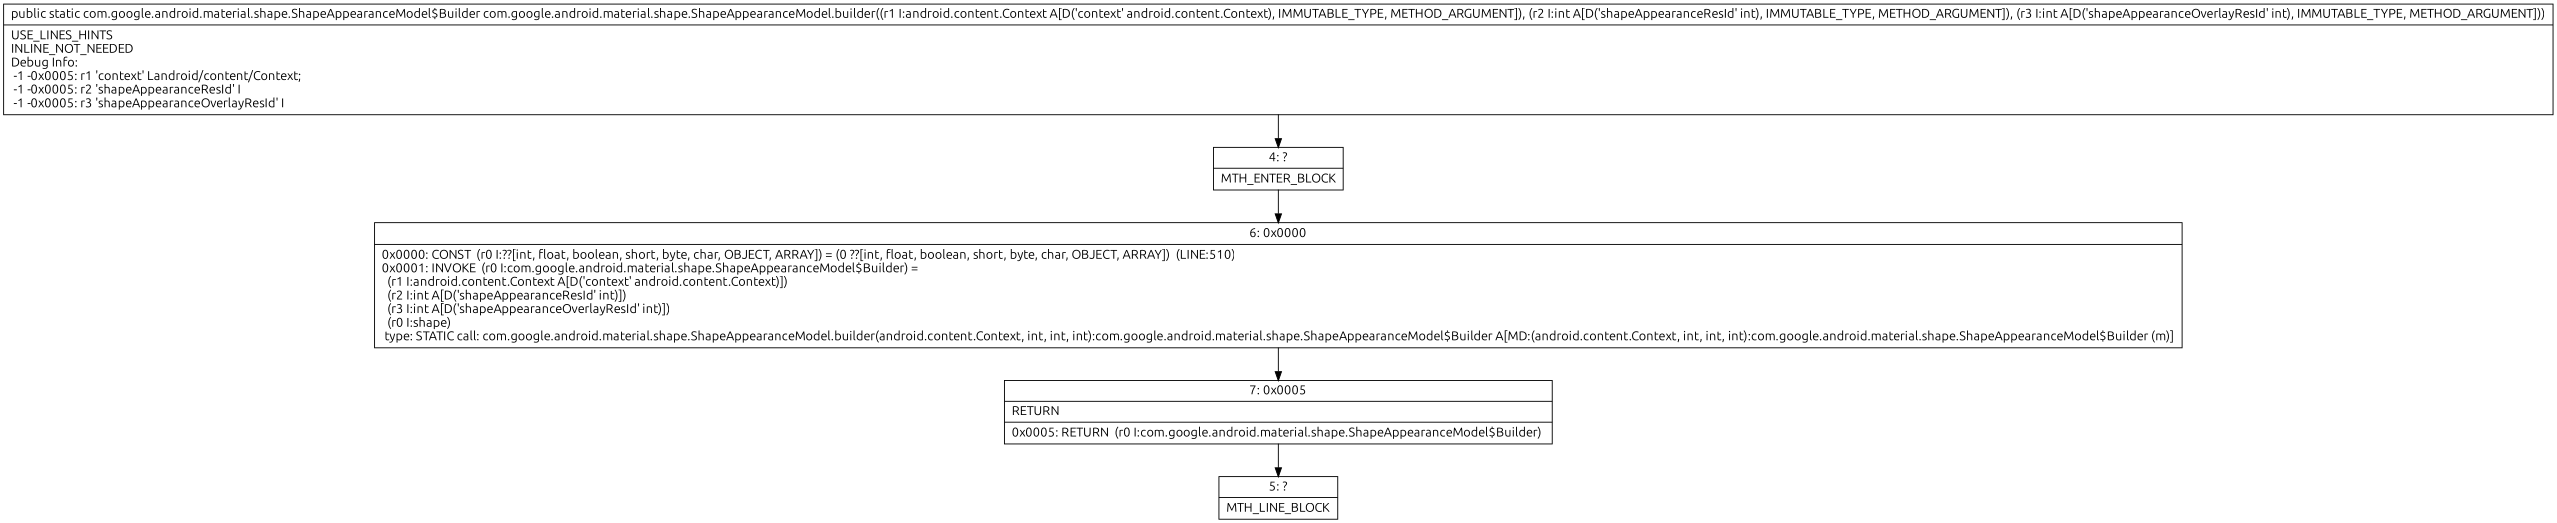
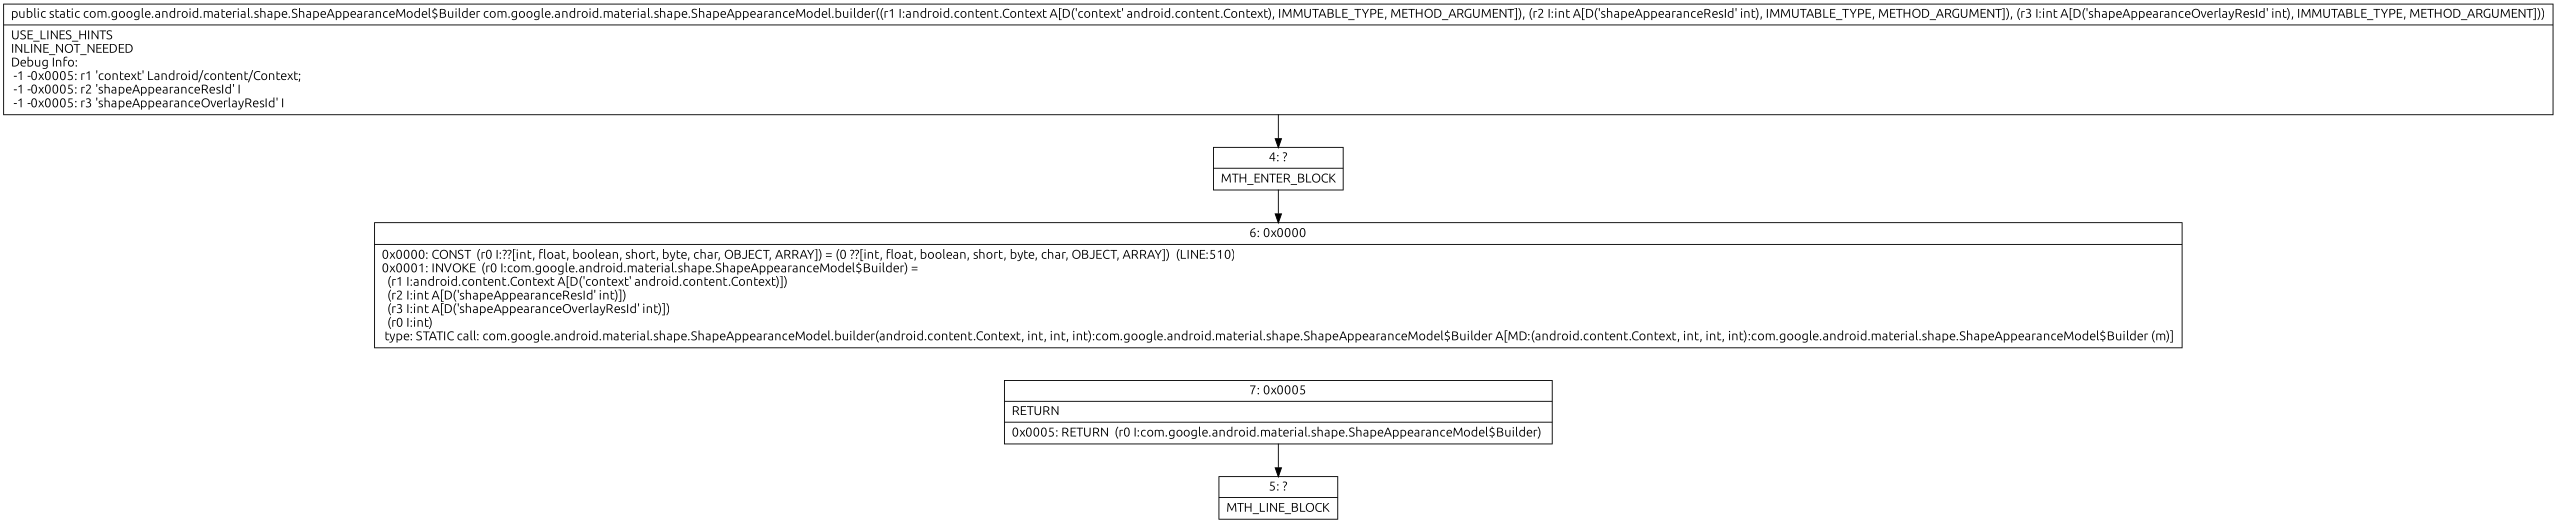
(417, 323) -> (408, 323)
(1278, 360) -> none
